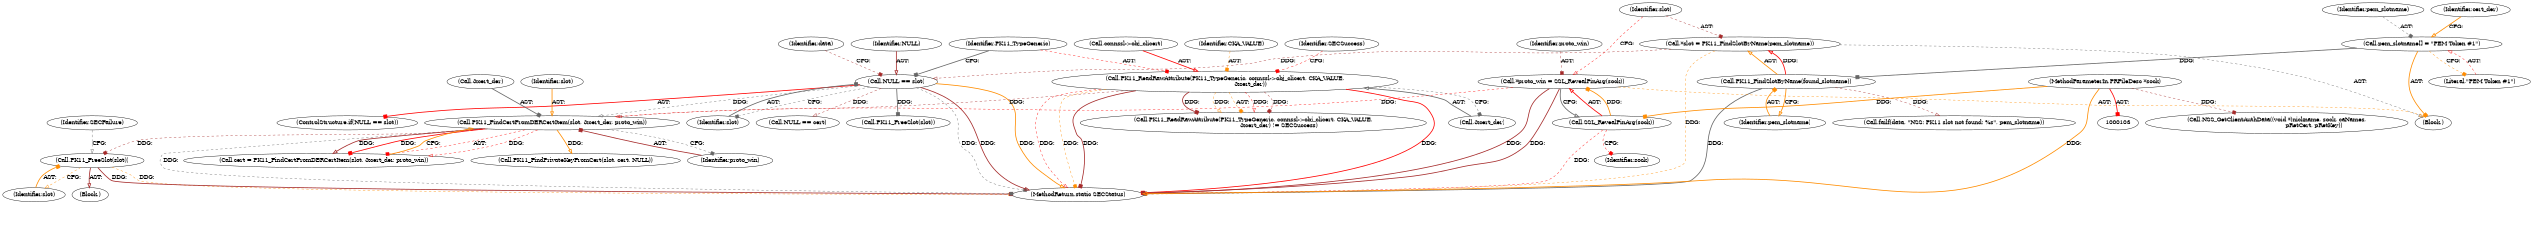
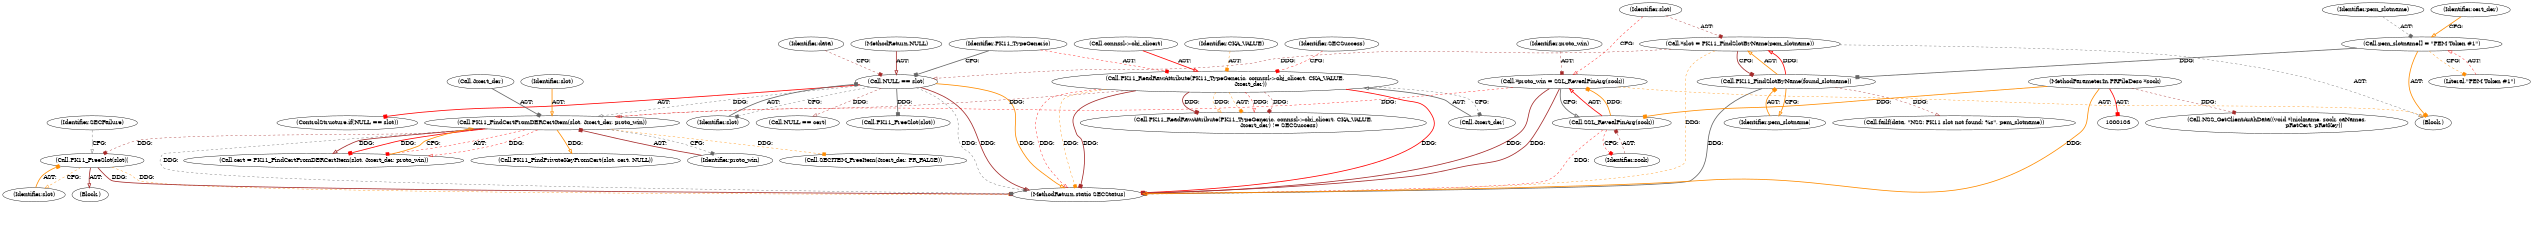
(896, 44) -> (896, 44)
none -> (1739, 64)
none -> (1622, 143)
none -> (873, 161)
